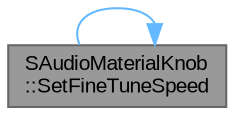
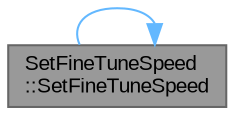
(117, 76) -> (117, 76)
